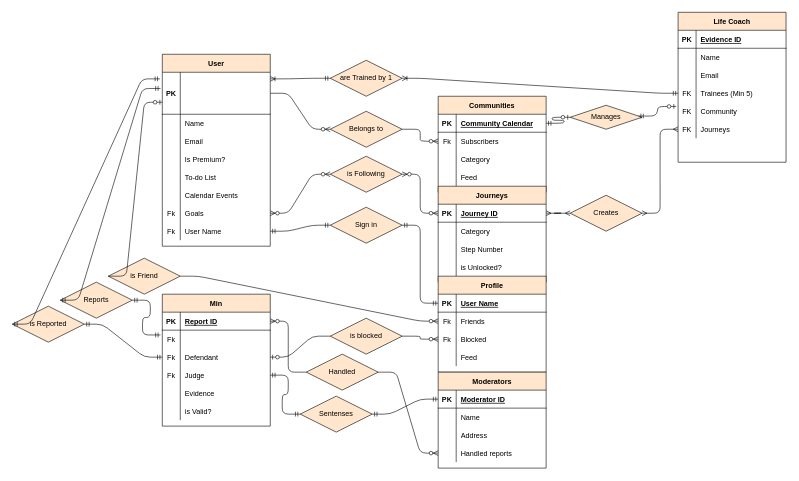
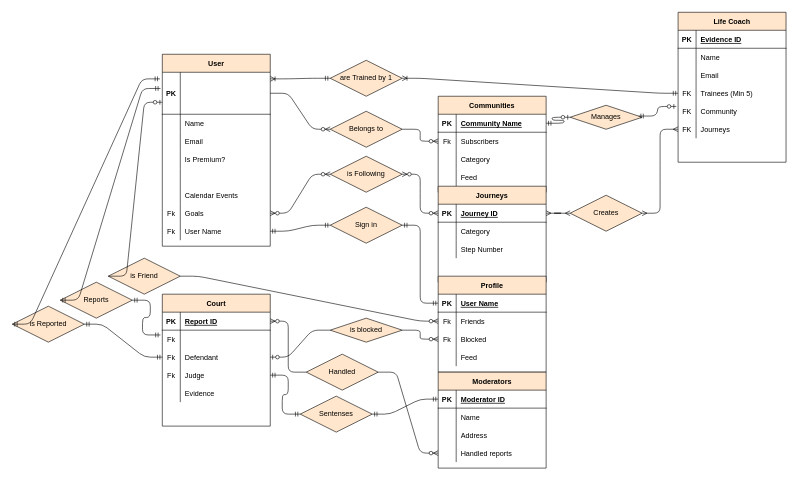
(494, 124) -> (487, 124)
(225, 177) -> none
(501, 267) -> none
(216, 304) -> (216, 304)
(366, 336) -> (366, 330)
(225, 411) -> none
